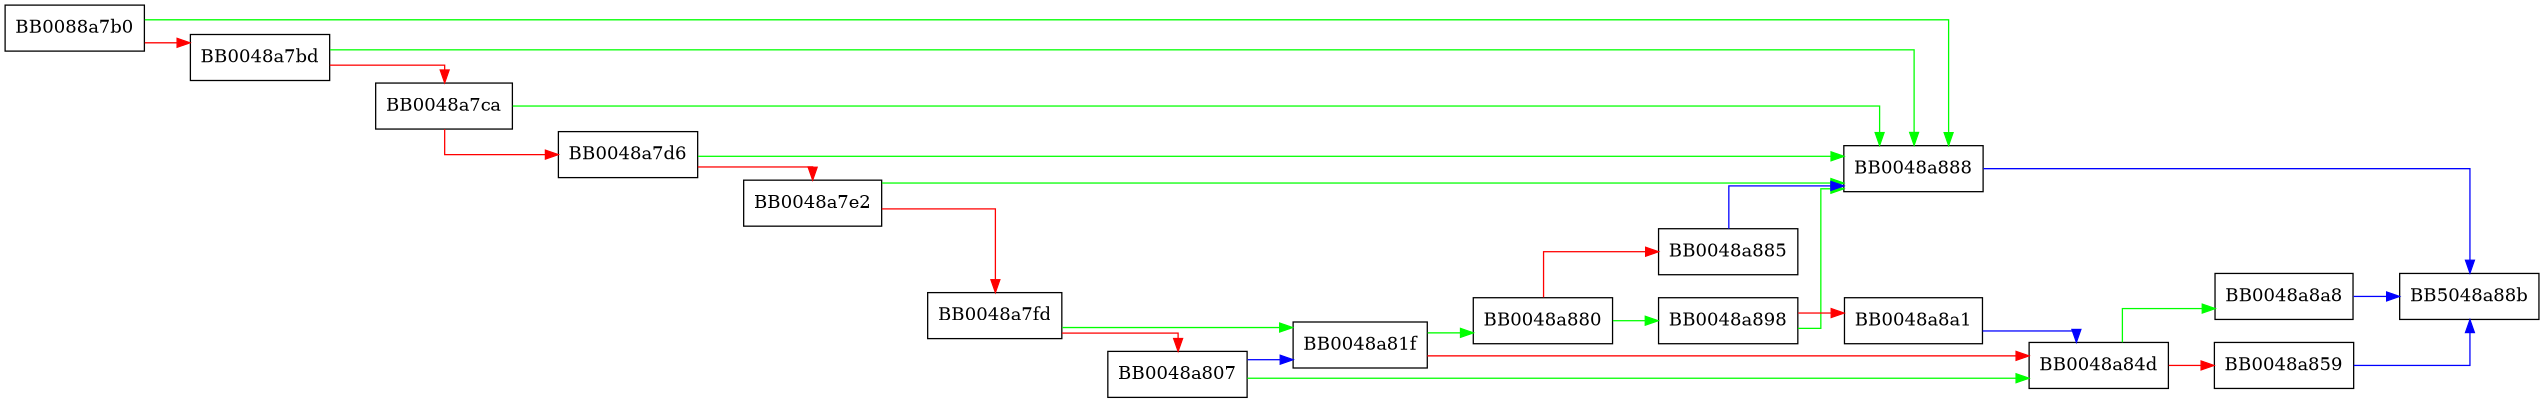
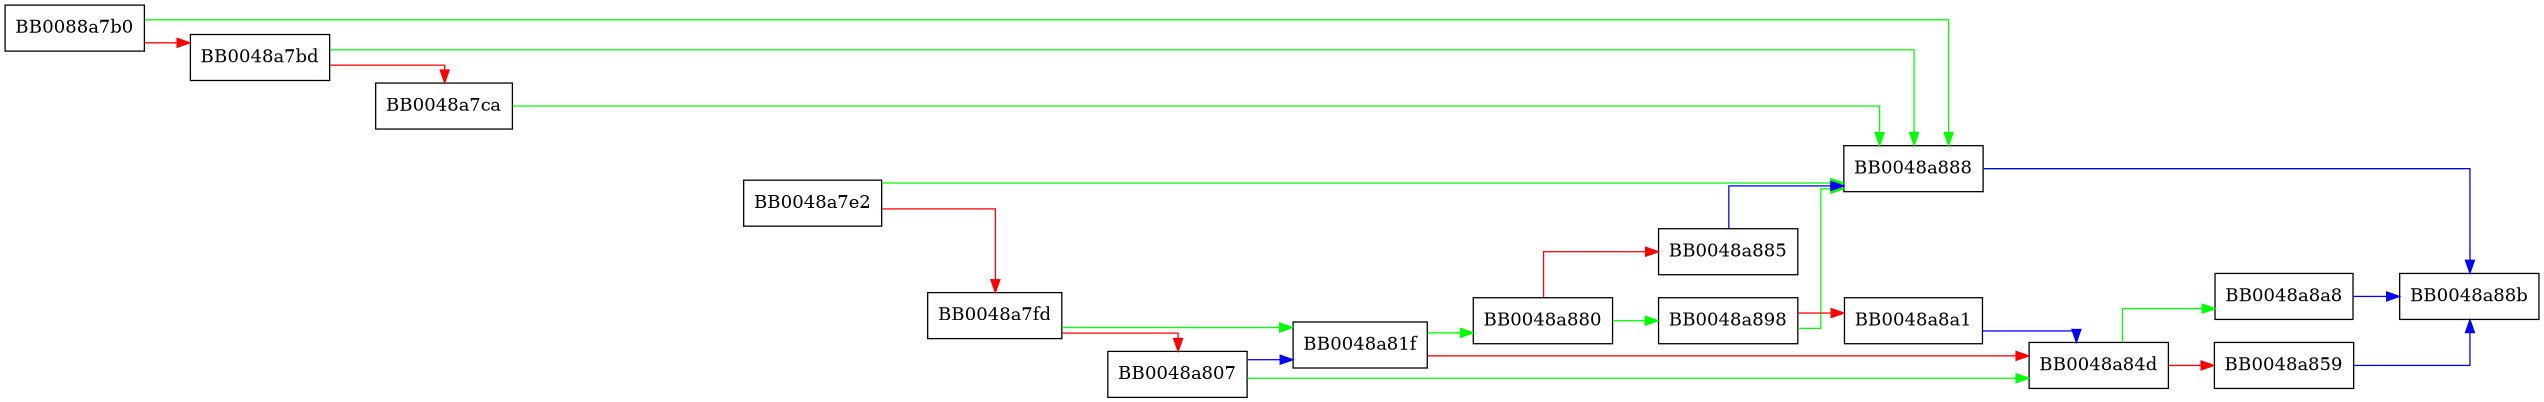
(628, 155) -> none
(2469, 296) -> (2469, 296)
